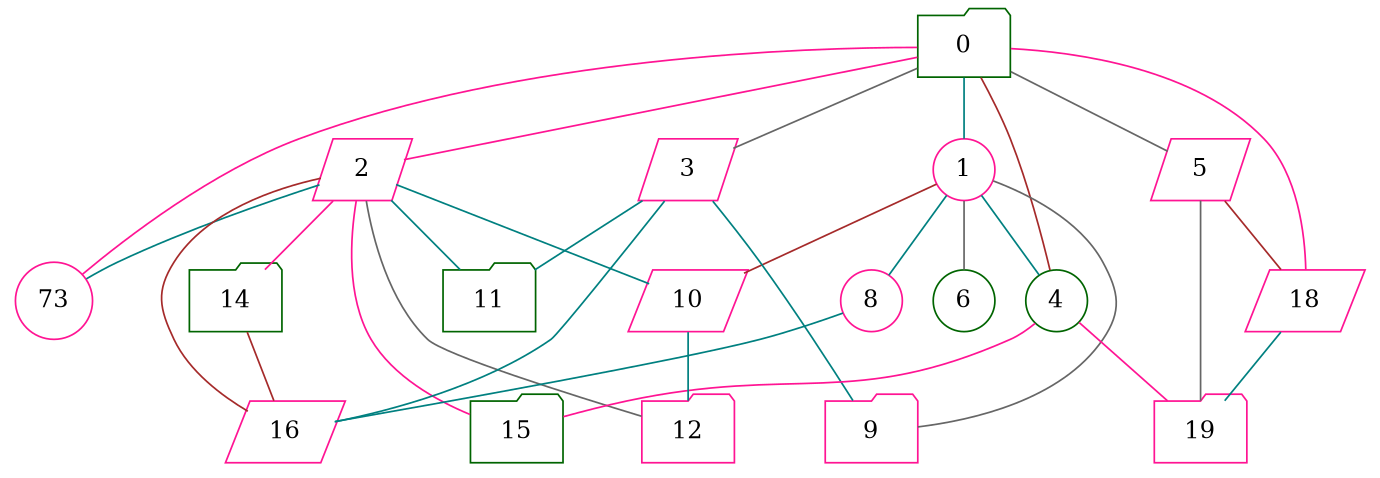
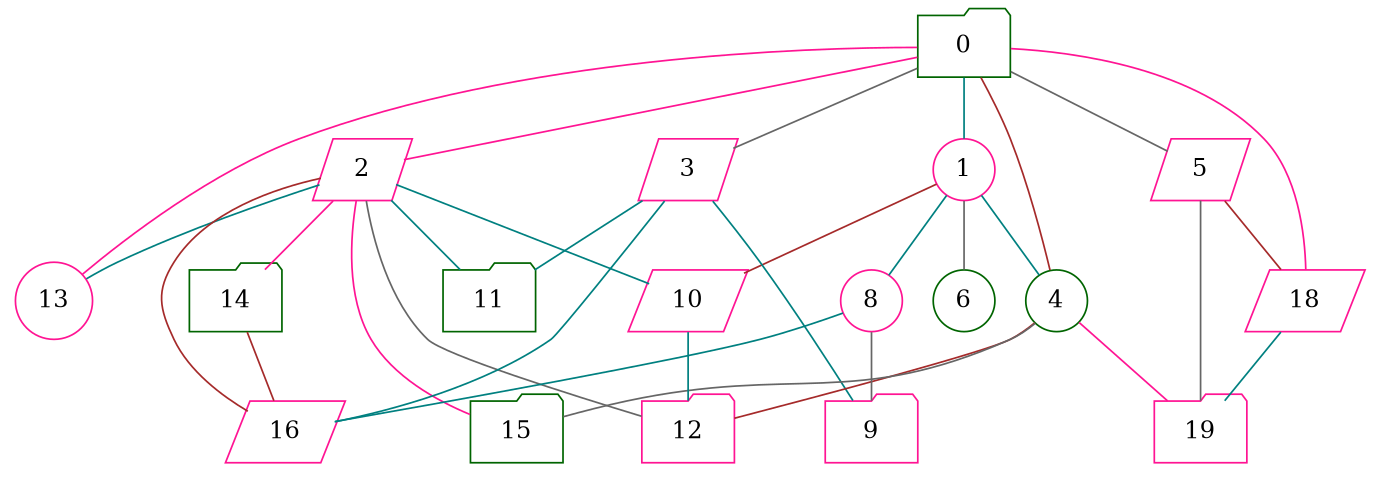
(54, 301) -> (54, 301)
(1111, 325) -> (872, 366)
(803, 383) -> (803, 383)
none -> (826, 394)
